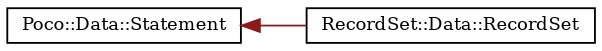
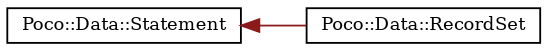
(451, 26) -> (423, 26)
